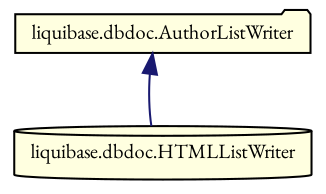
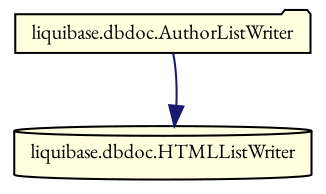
(149, 100) -> (176, 79)
